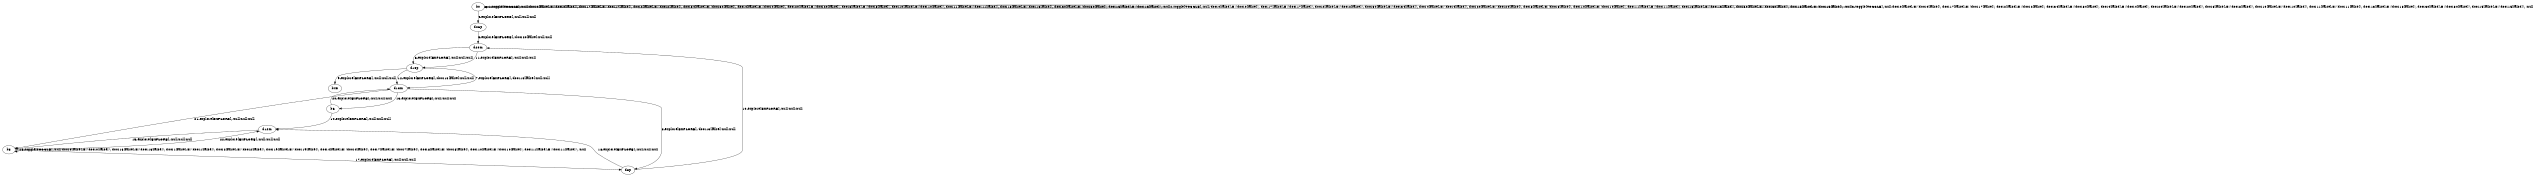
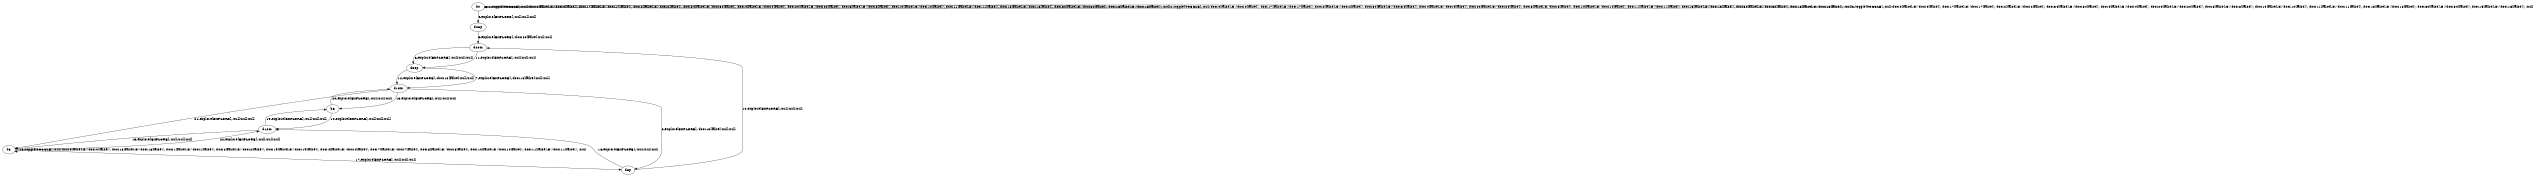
(415, 68) -> (415, 68)
(335, 88) -> none
none -> (291, 112)
